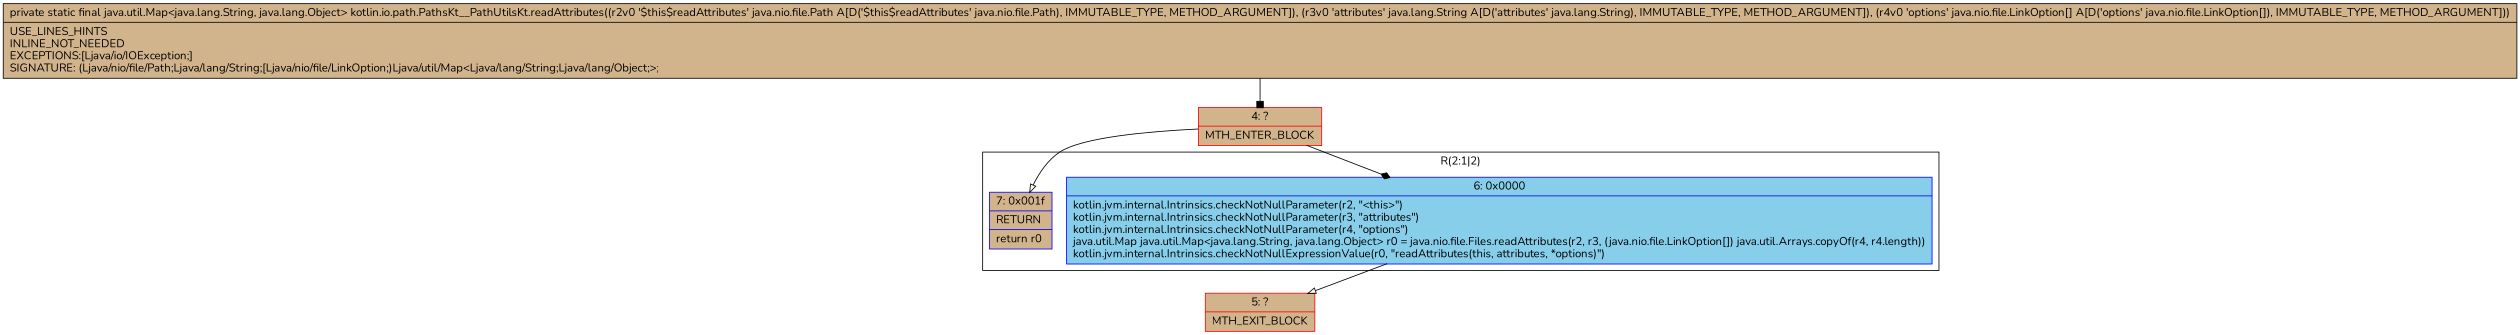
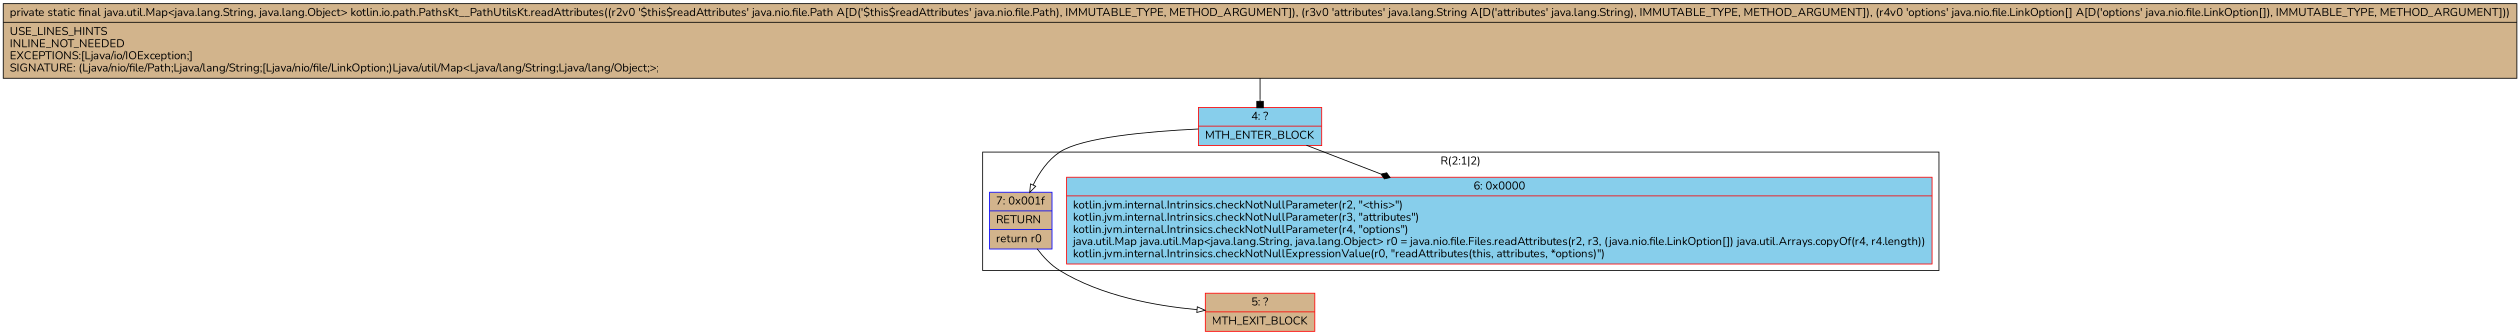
(1260, 127) -> (1260, 127)
(1499, 221) -> (1499, 221)
(1351, 277) -> (1111, 293)
